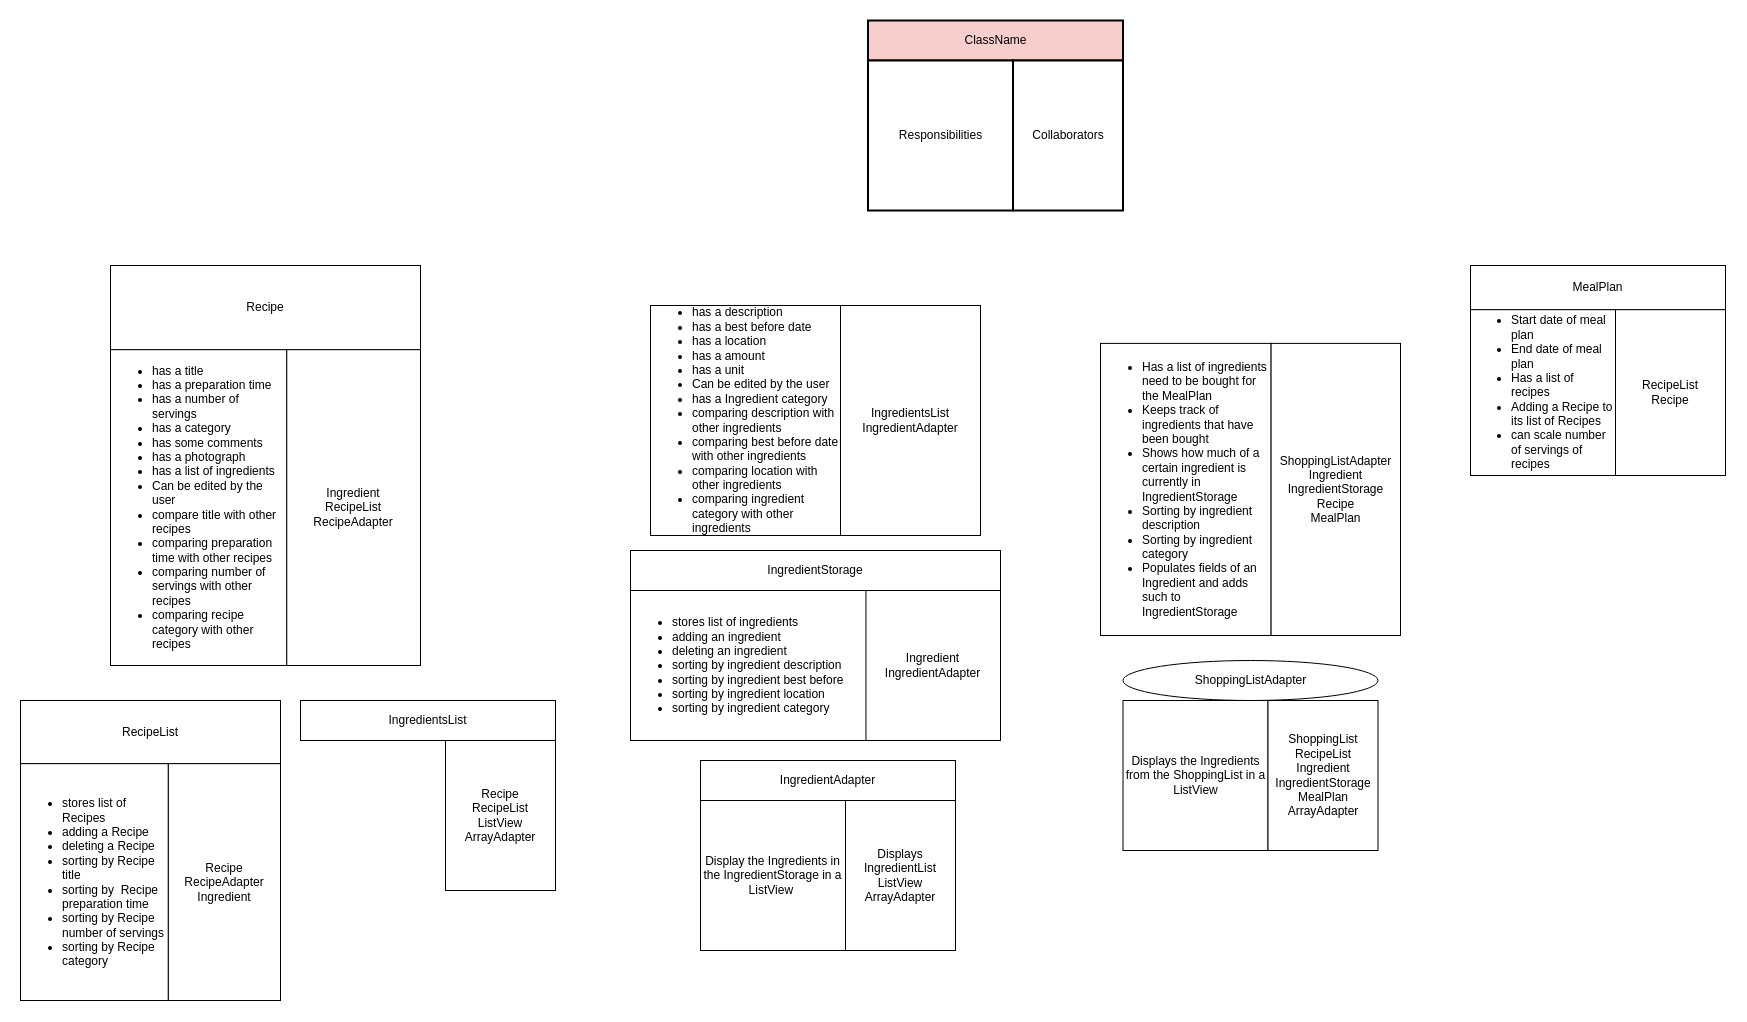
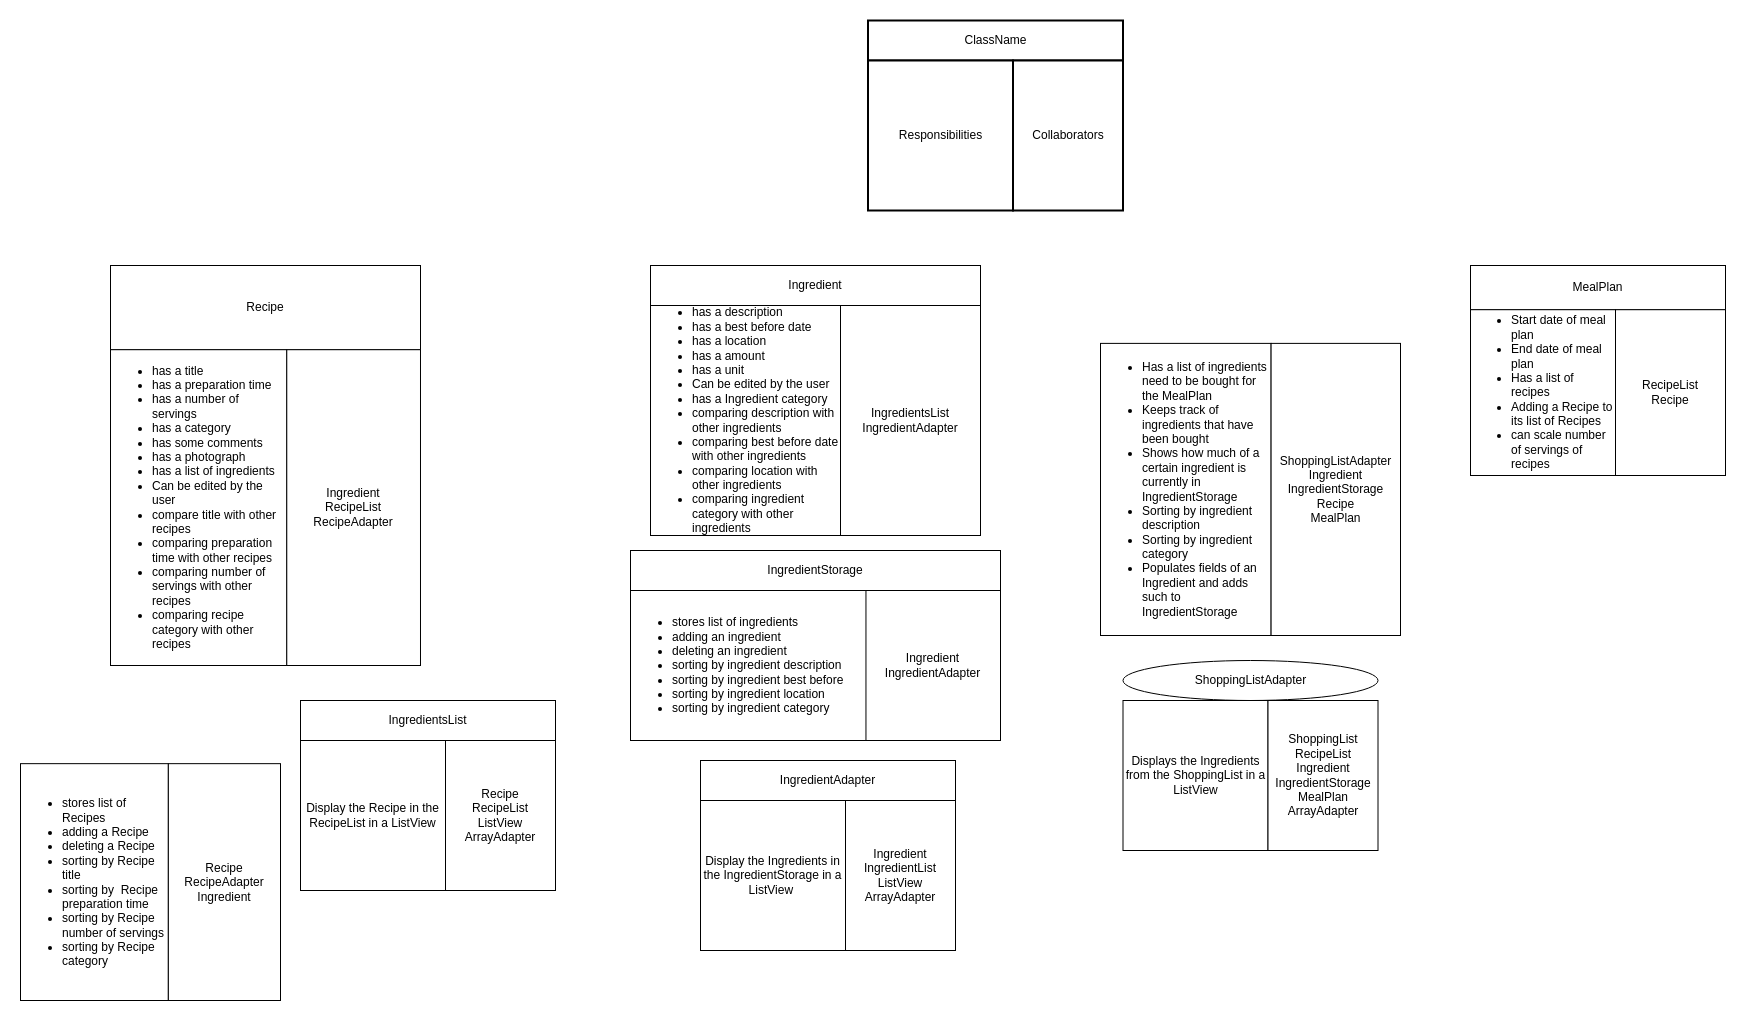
(996, 41) -> (996, 41)
none -> (816, 286)
(151, 732) -> none
none -> (373, 816)
(901, 876) -> (901, 876)
